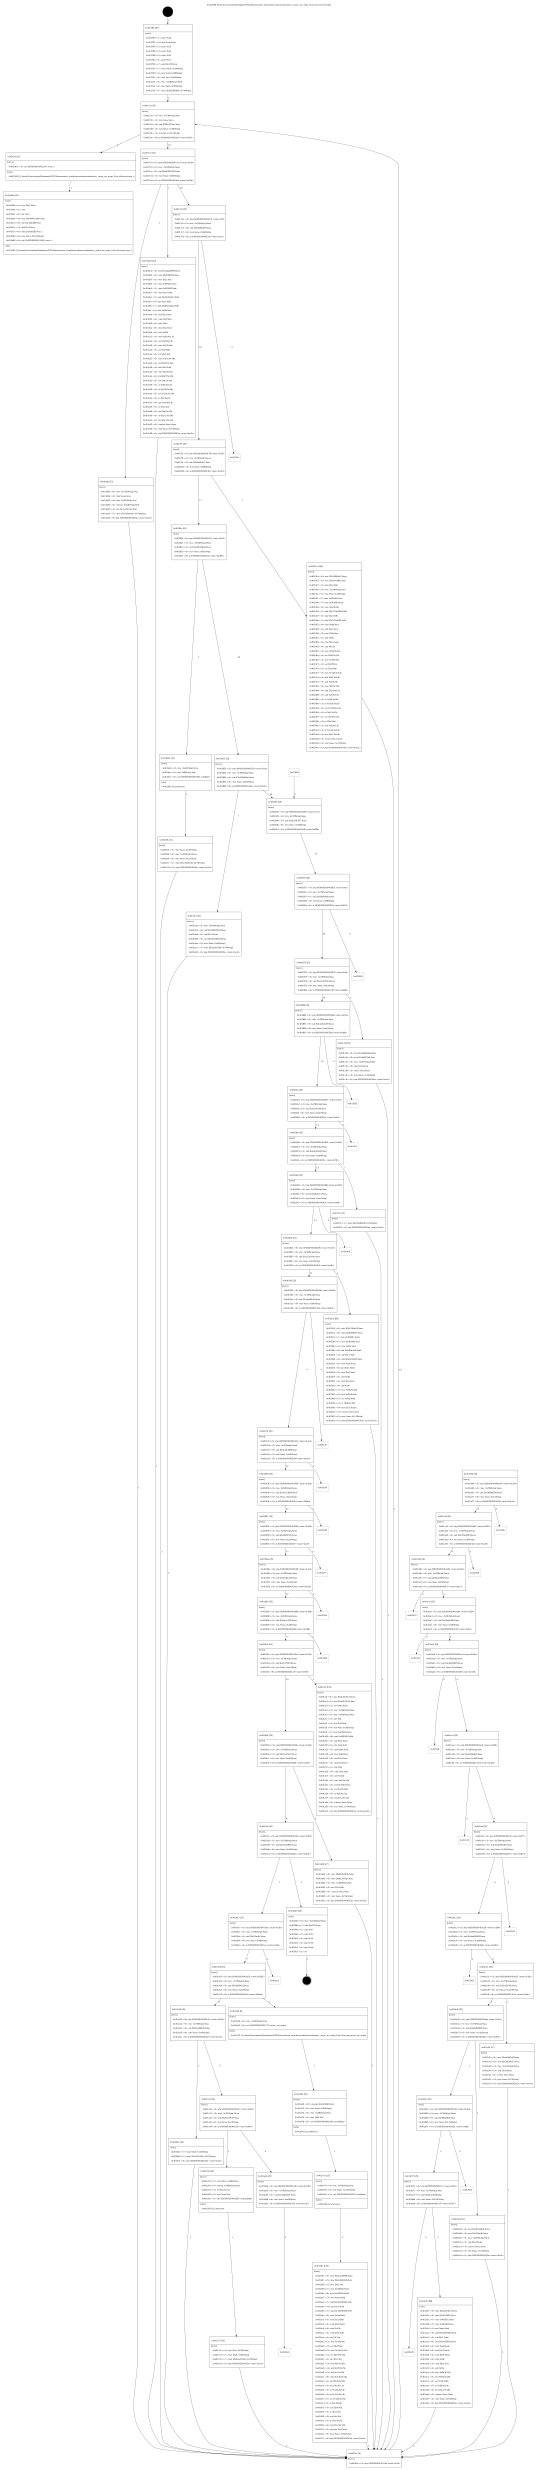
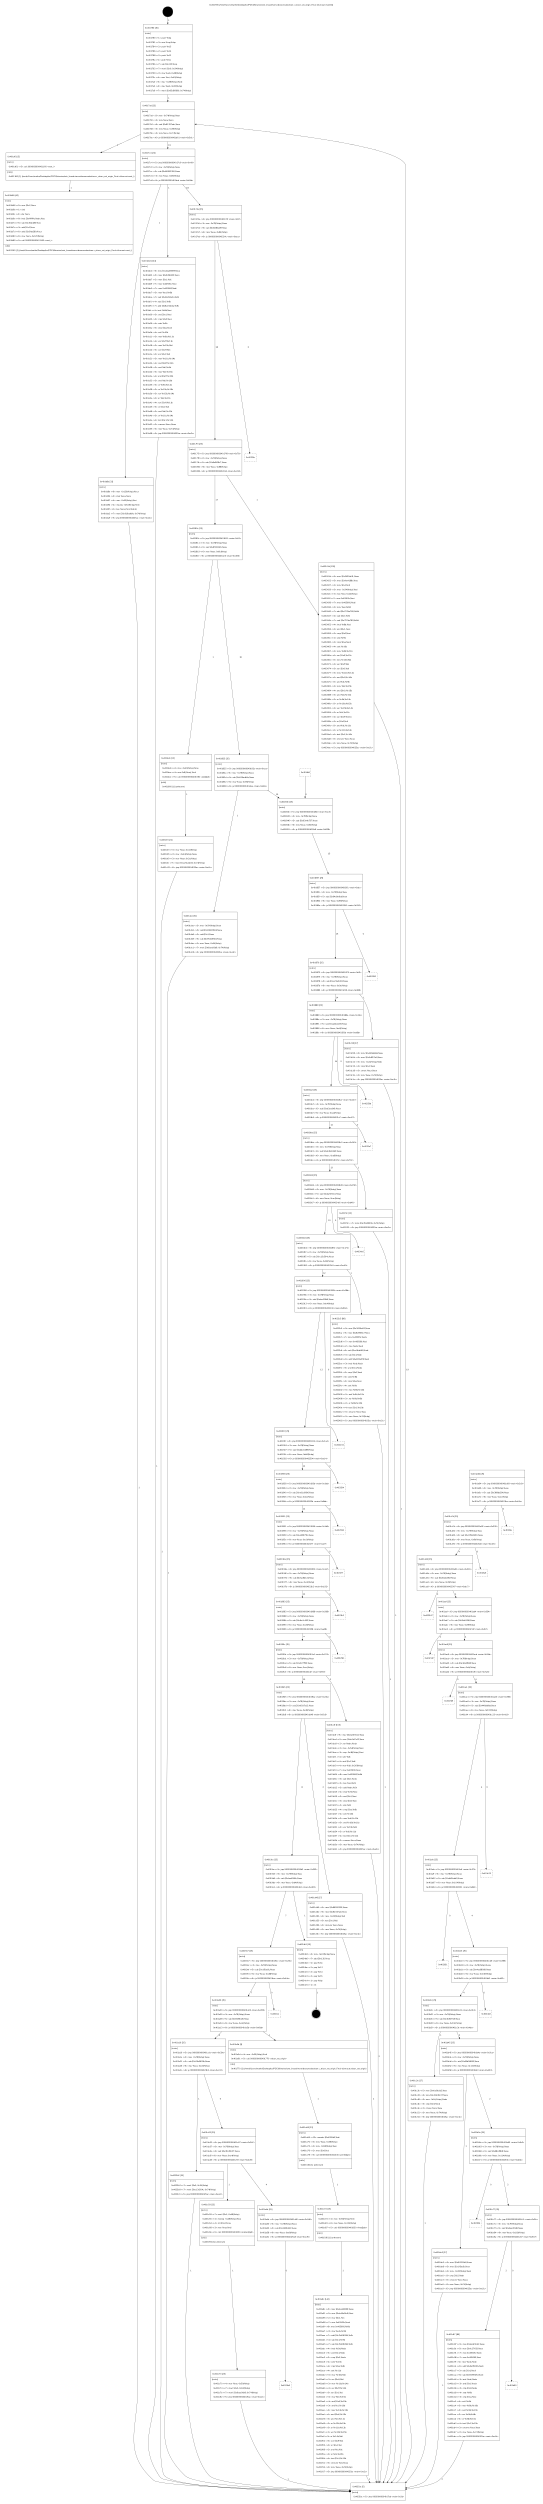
none -> (378, 2167)
